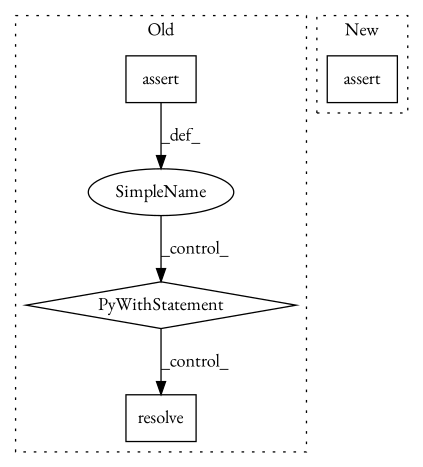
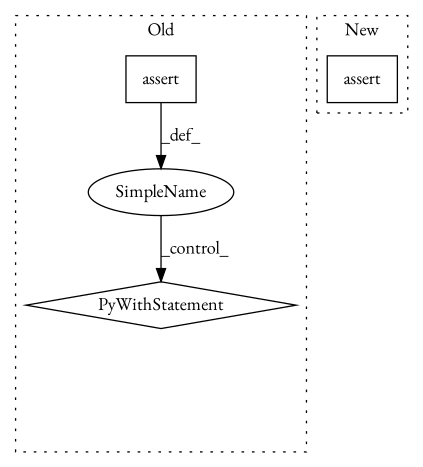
(161, 418) -> none
